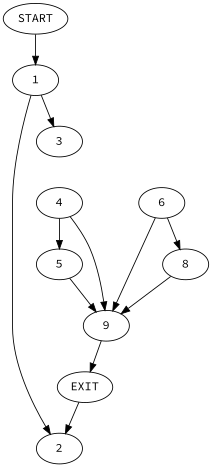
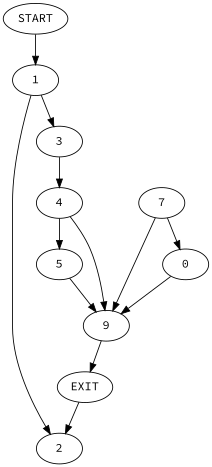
none -> (59, 168)
(162, 203) -> (162, 203)
(186, 264) -> (186, 264)
